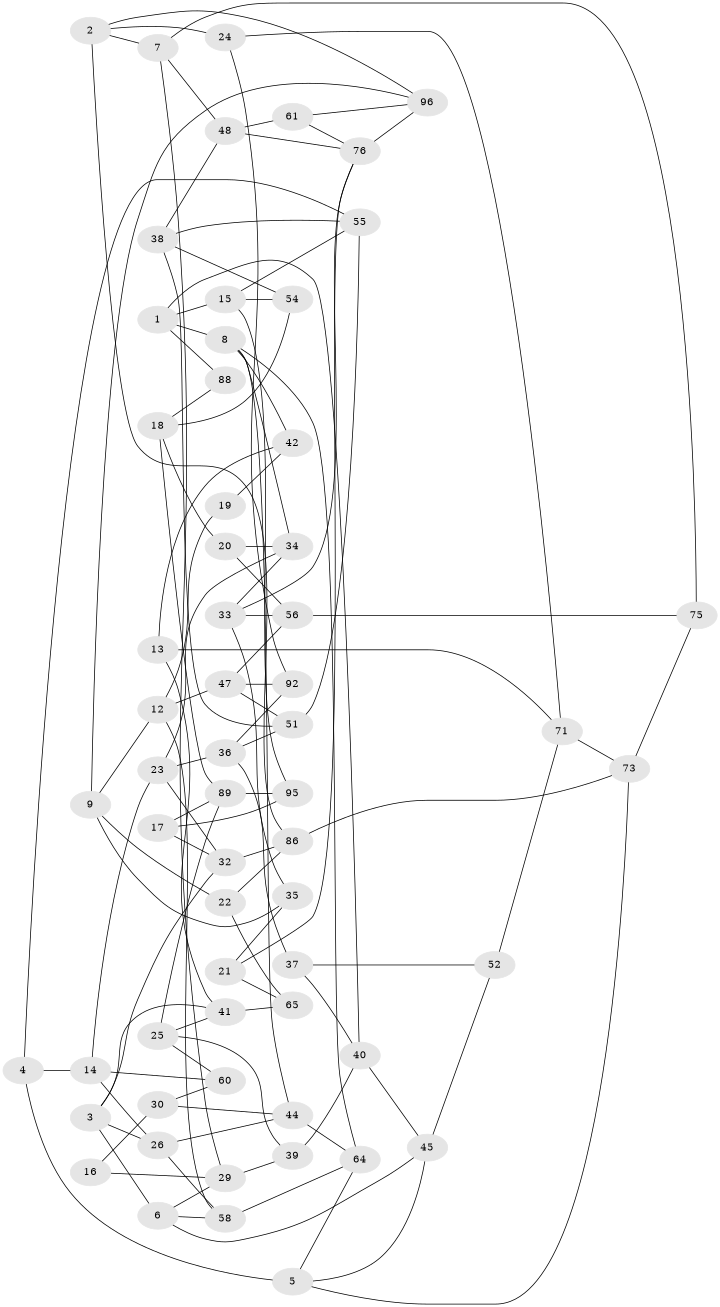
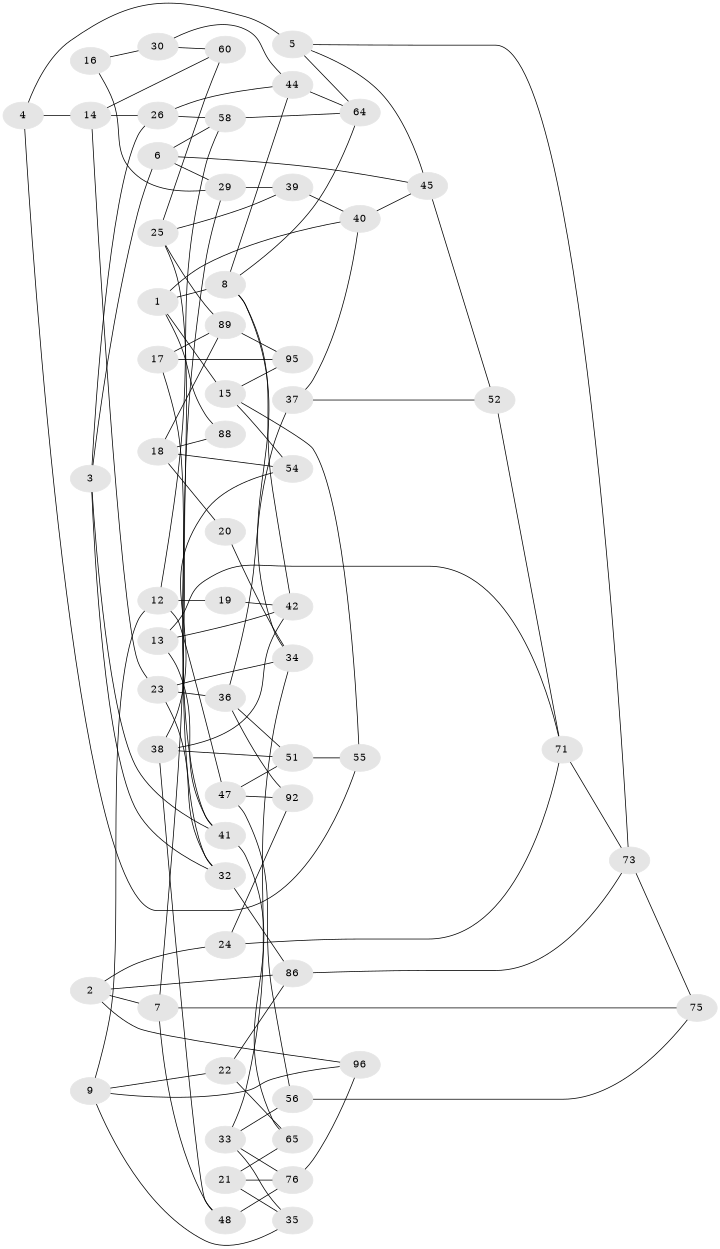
(293, 117) -> none
(261, 221) -> (256, 705)
(256, 578) -> none
